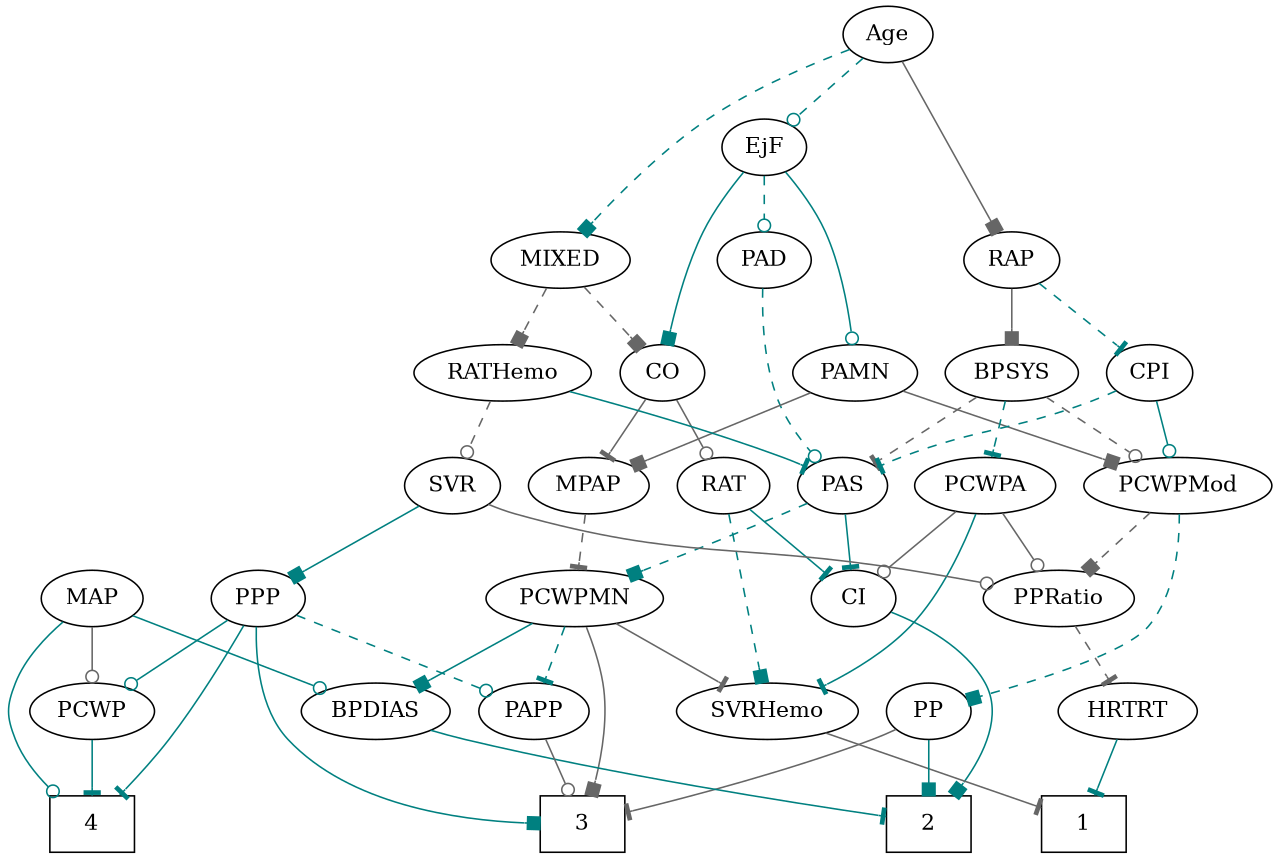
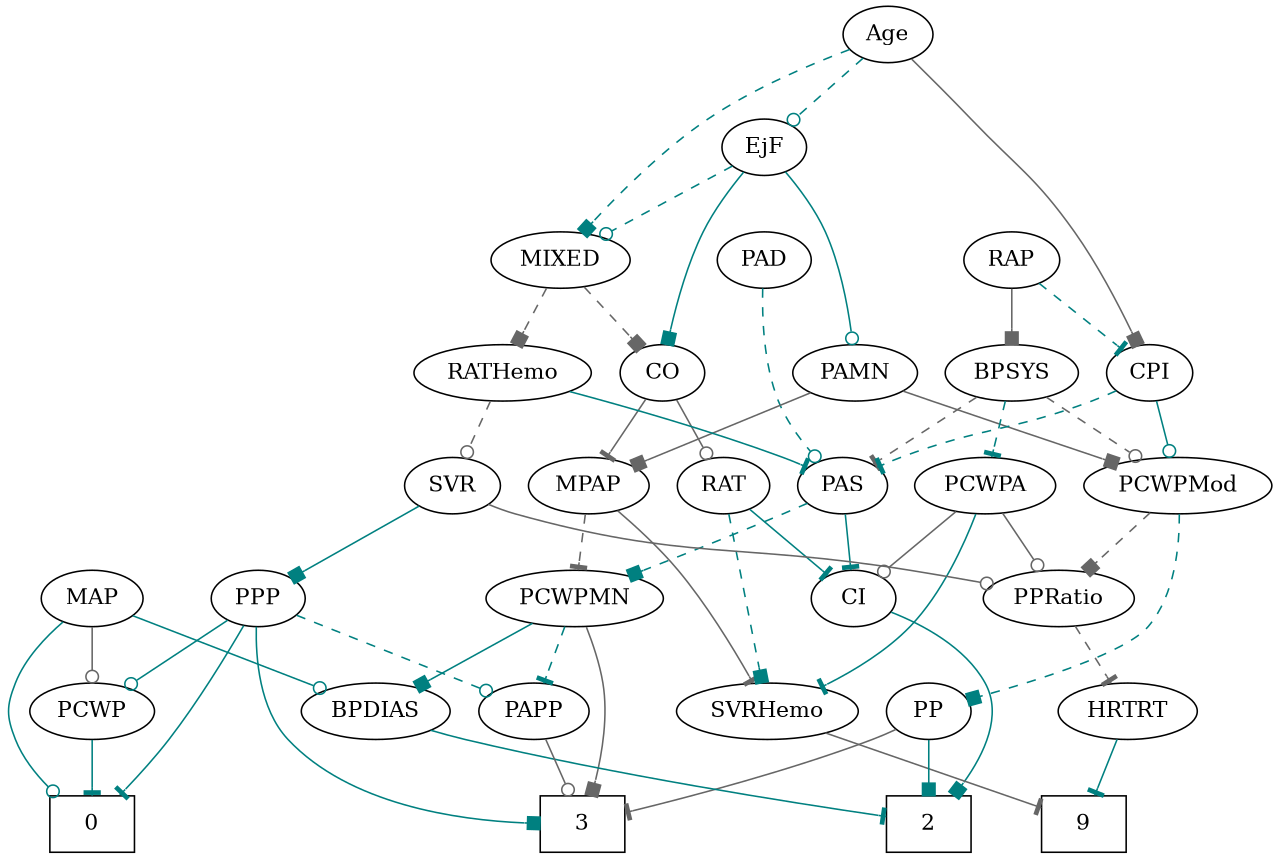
(946, 140) -> (1036, 184)
(764, 198) -> (672, 198)
(667, 653) -> (691, 587)
(92, 824) -> (92, 824)
(1084, 824) -> (1084, 824)
